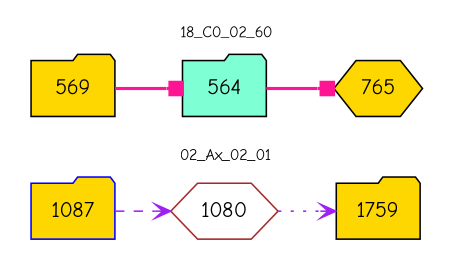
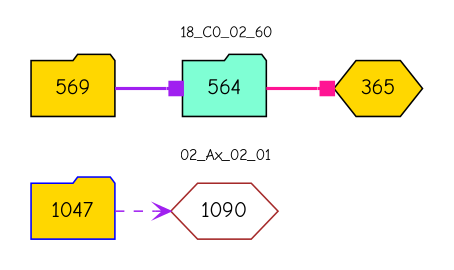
(141, 89) -> (141, 89)
(378, 89) -> (378, 89)
(73, 211) -> (73, 211)
(224, 211) -> (224, 211)
(378, 211) -> none
